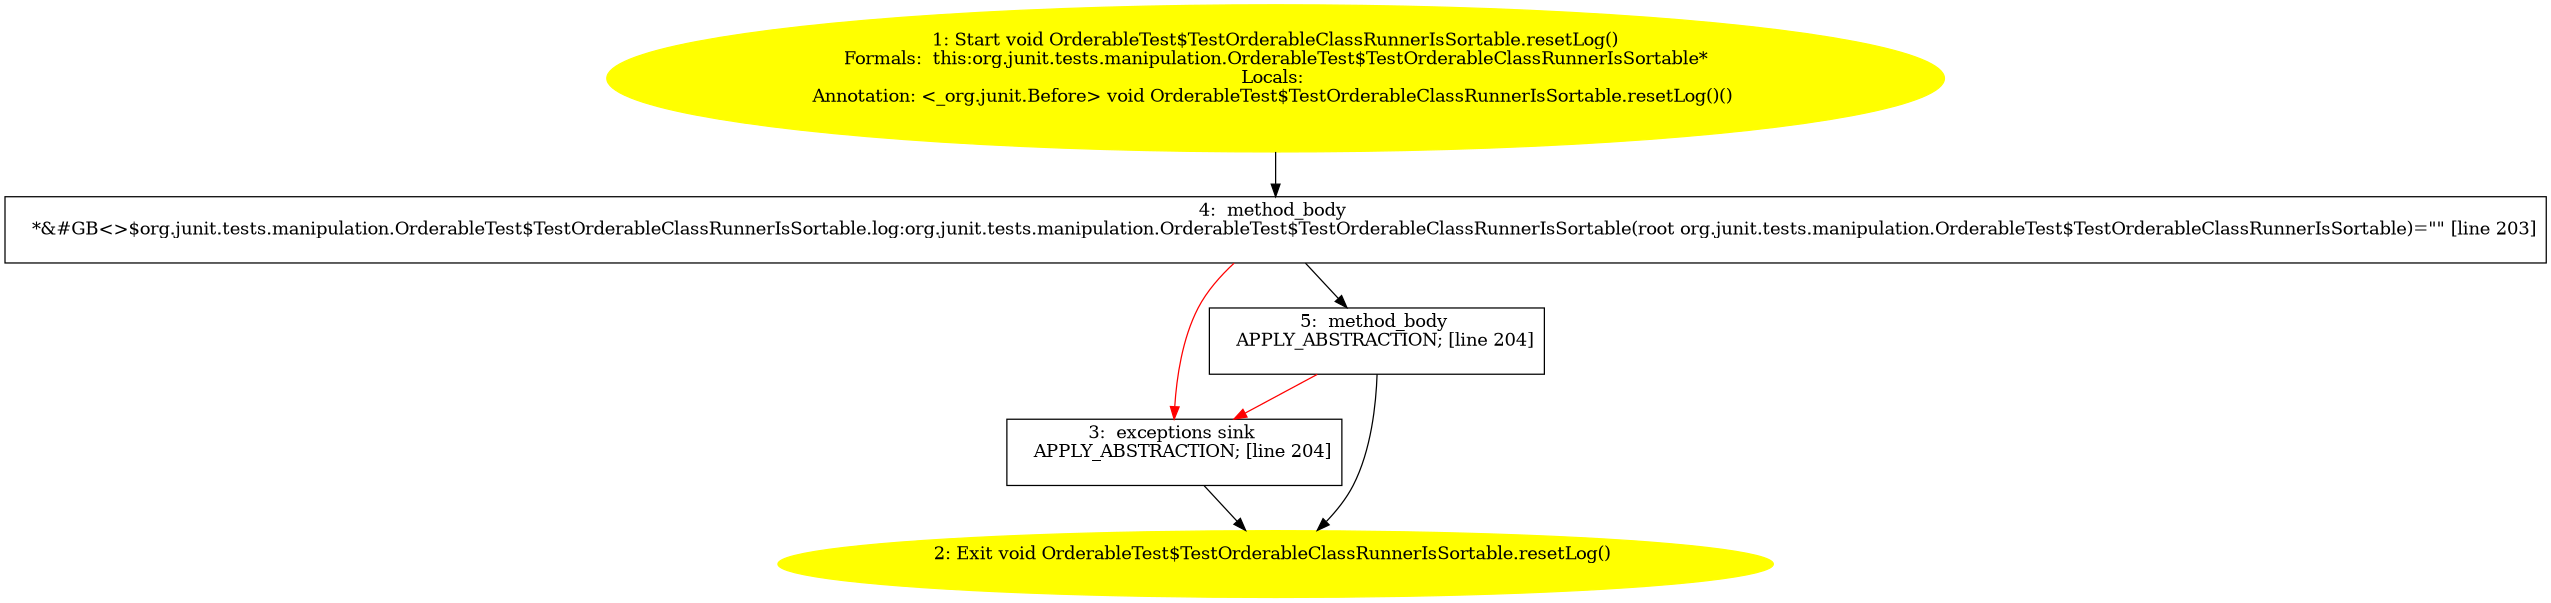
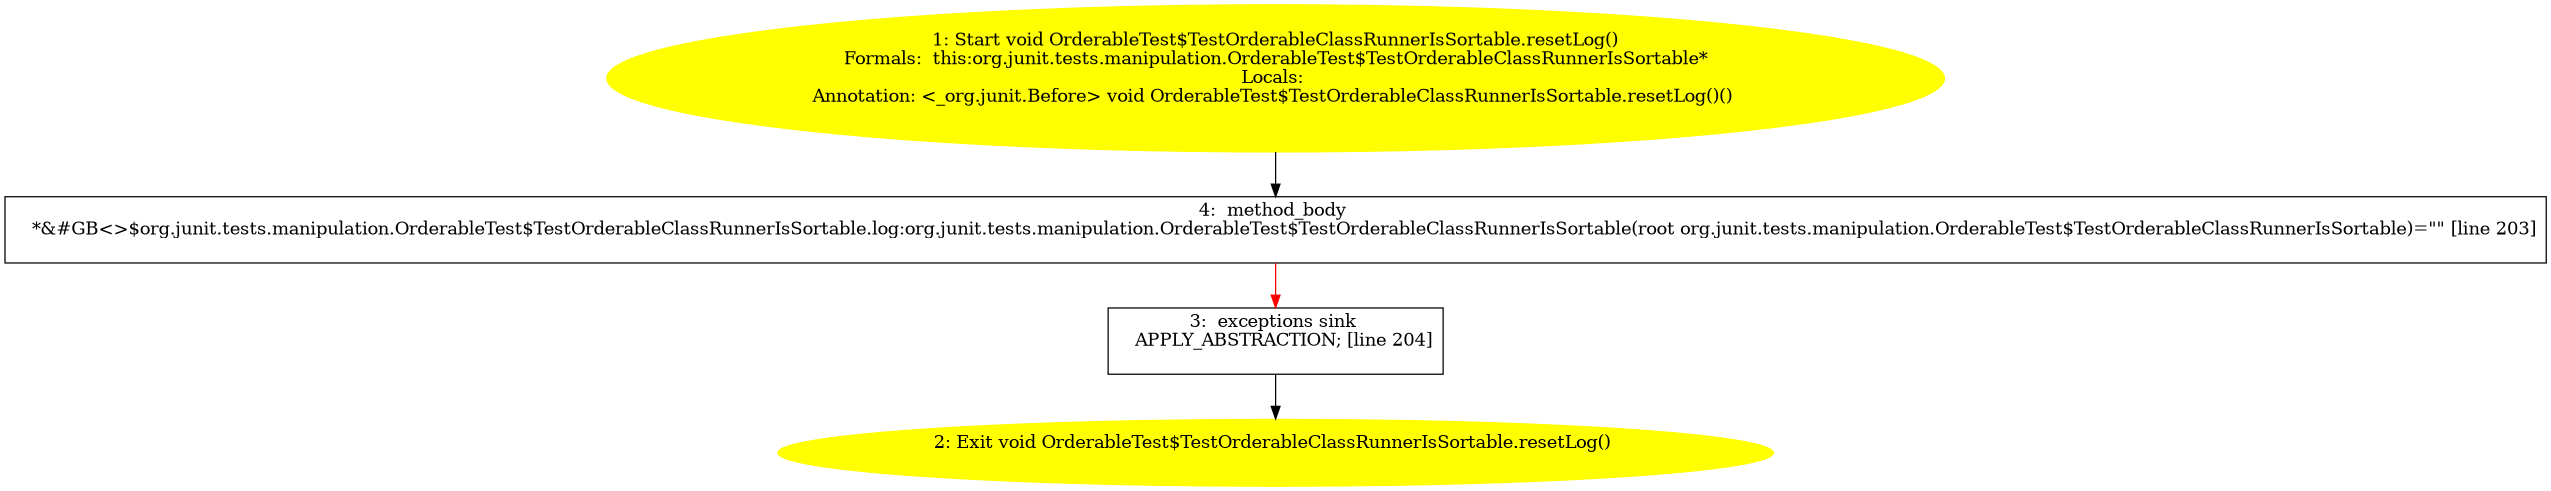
(1377, 341) -> none
